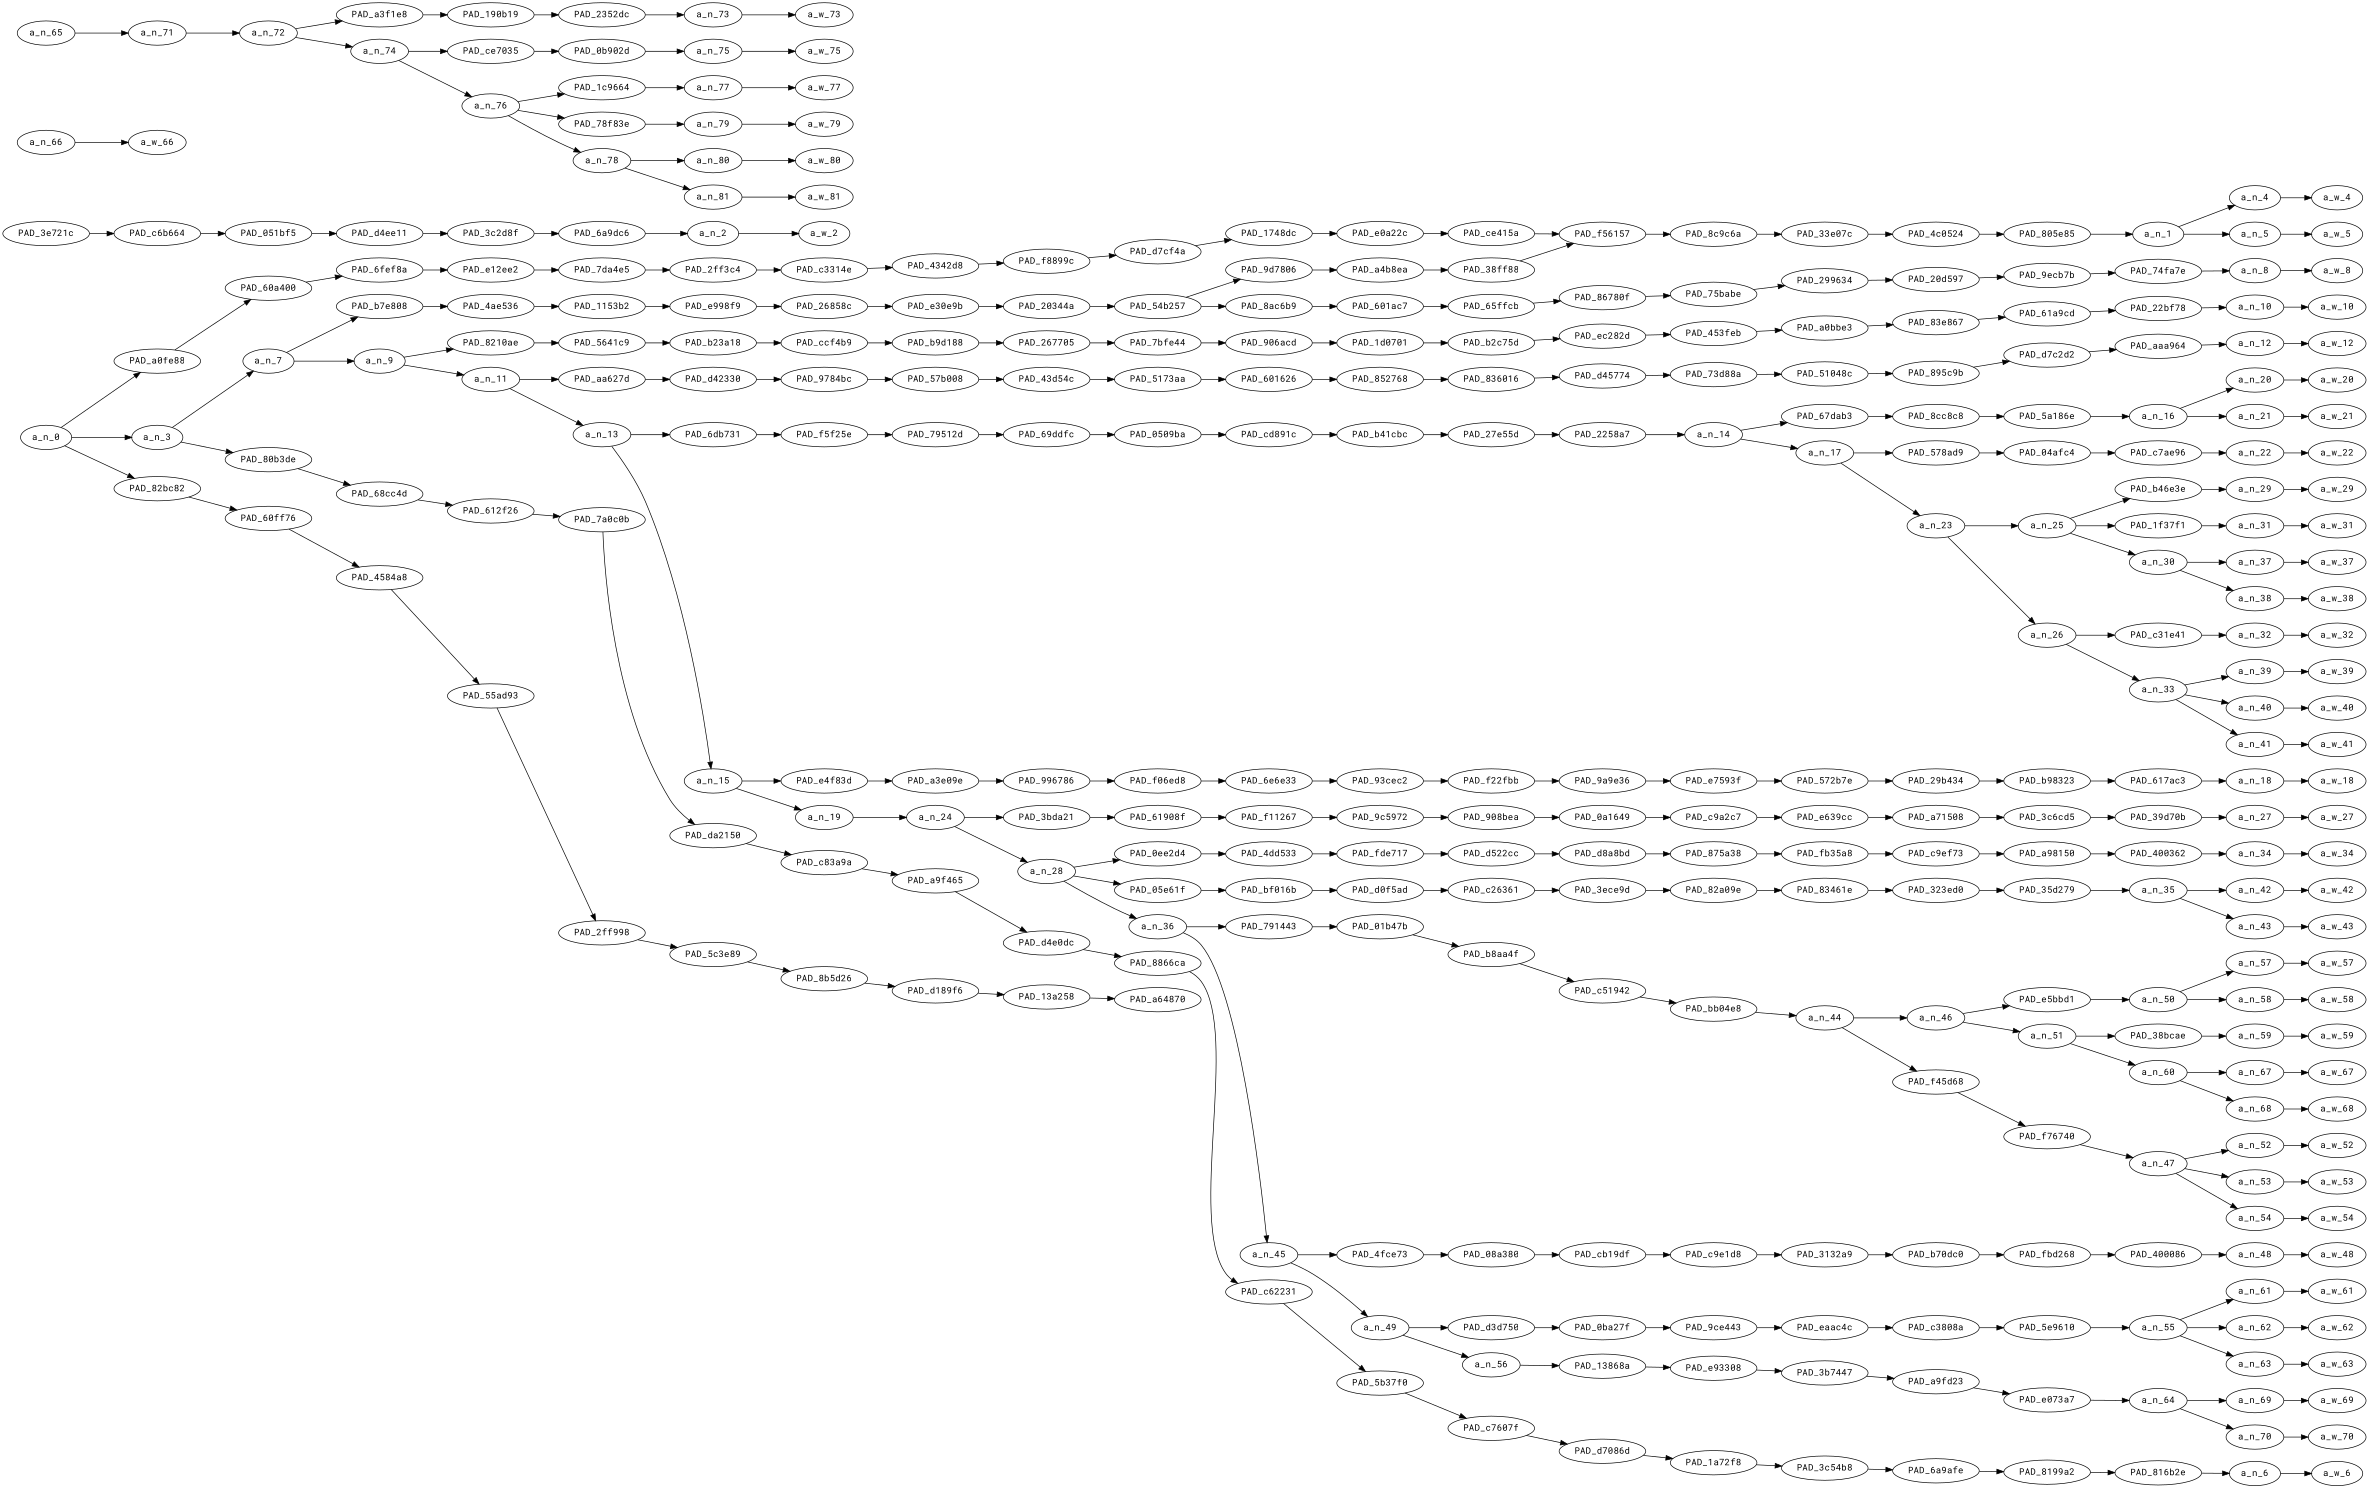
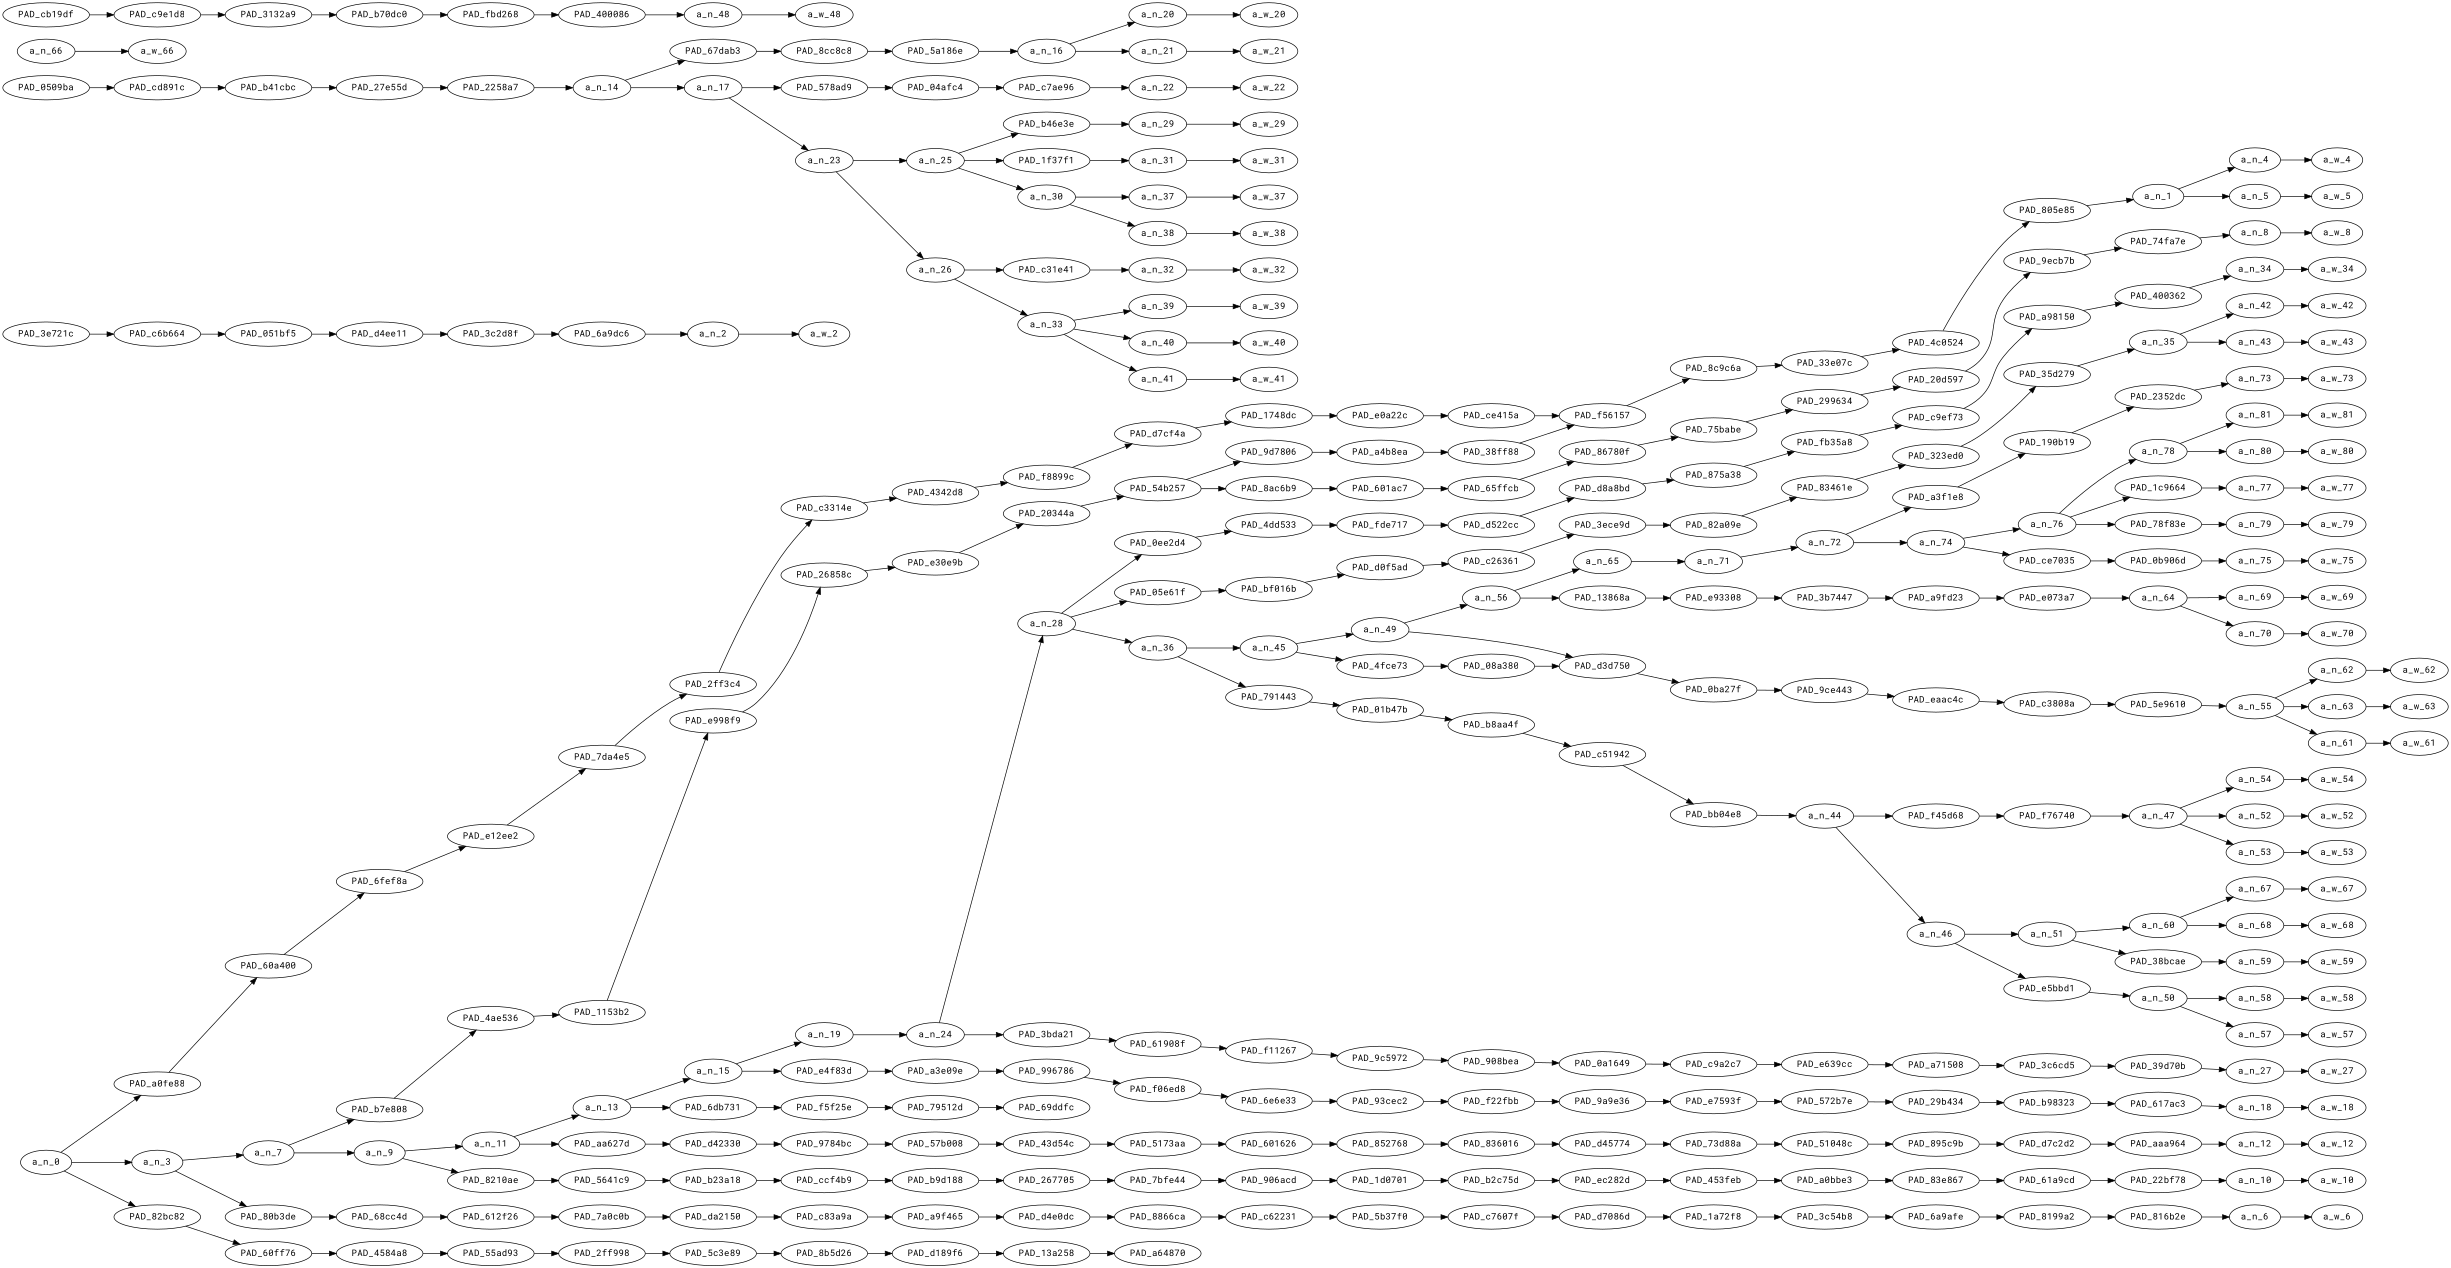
(602, 51) -> (2158, 561)
(1099, 435) -> none
none -> (1544, 581)
(1543, 1255) -> (1543, 666)
